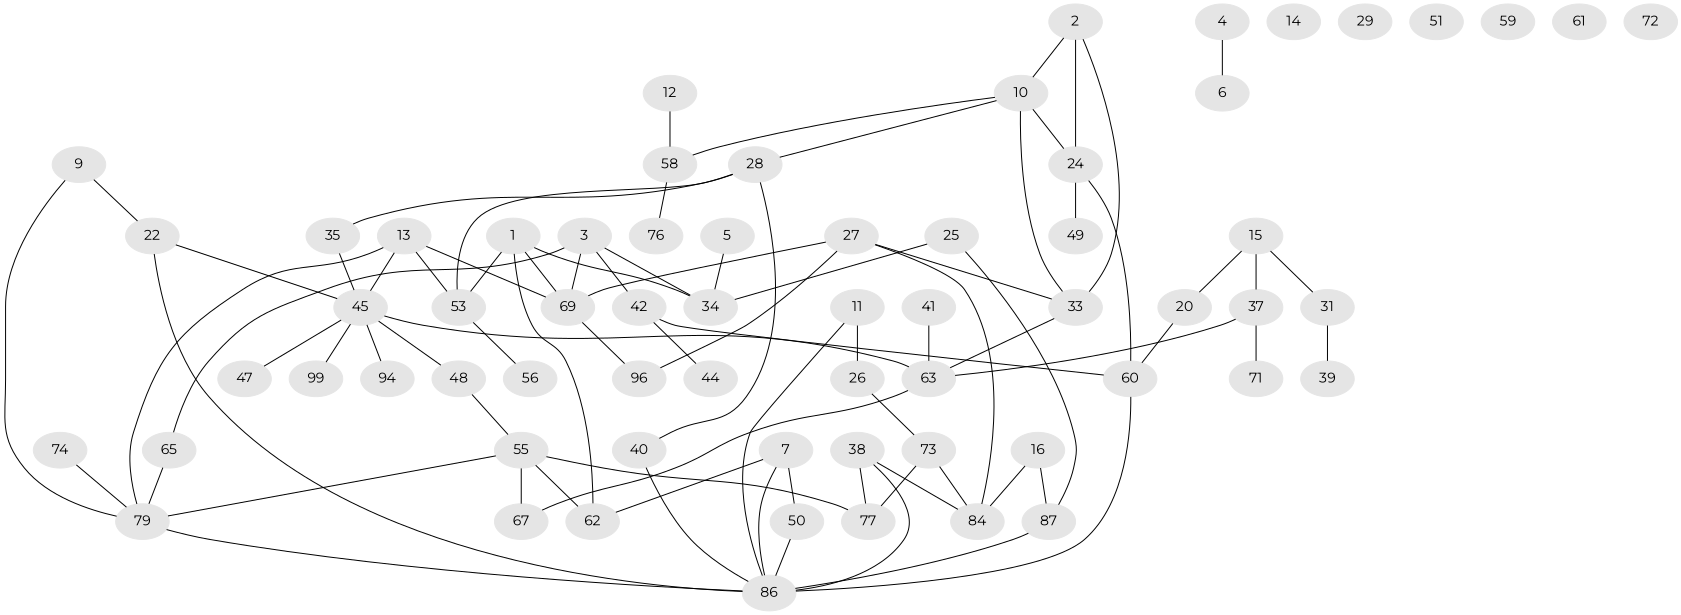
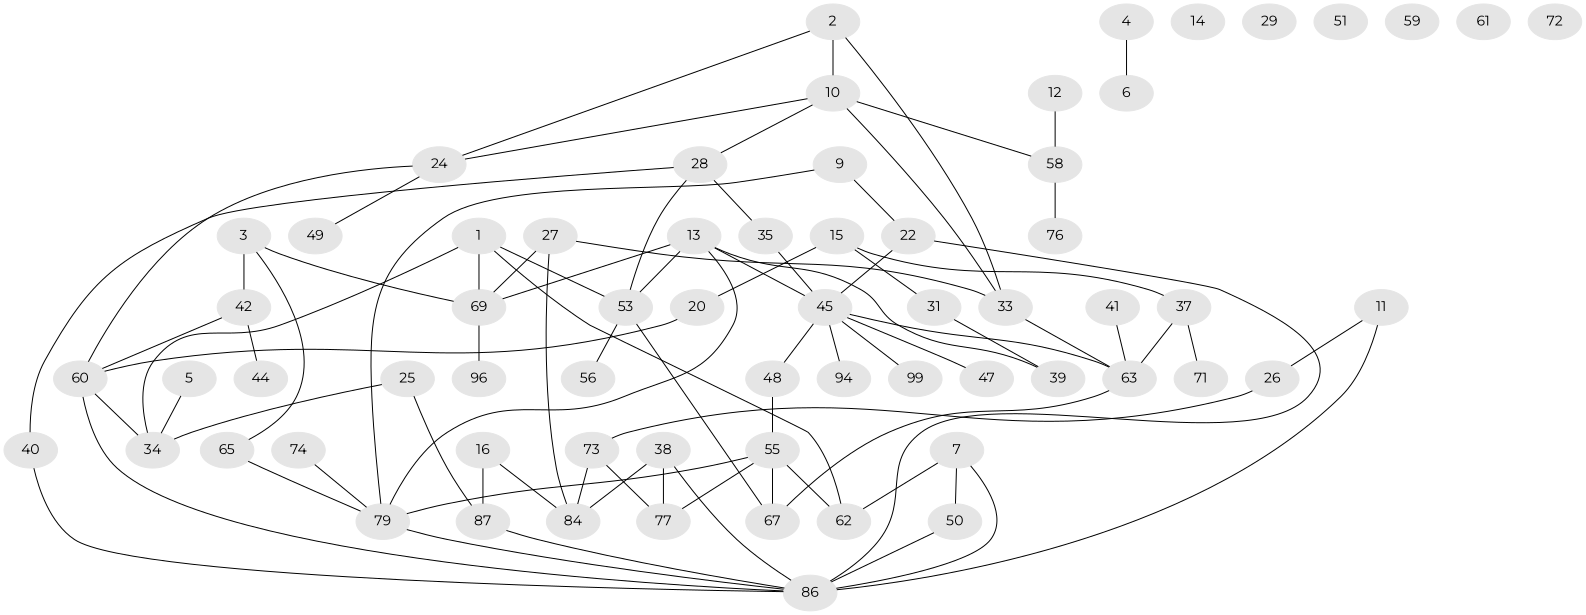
(648, 272) -> (117, 415)
none -> (878, 305)
(755, 319) -> none
none -> (696, 410)
